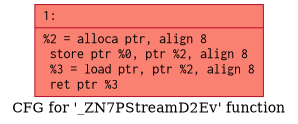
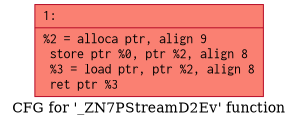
(125, 39) -> (125, 39)
